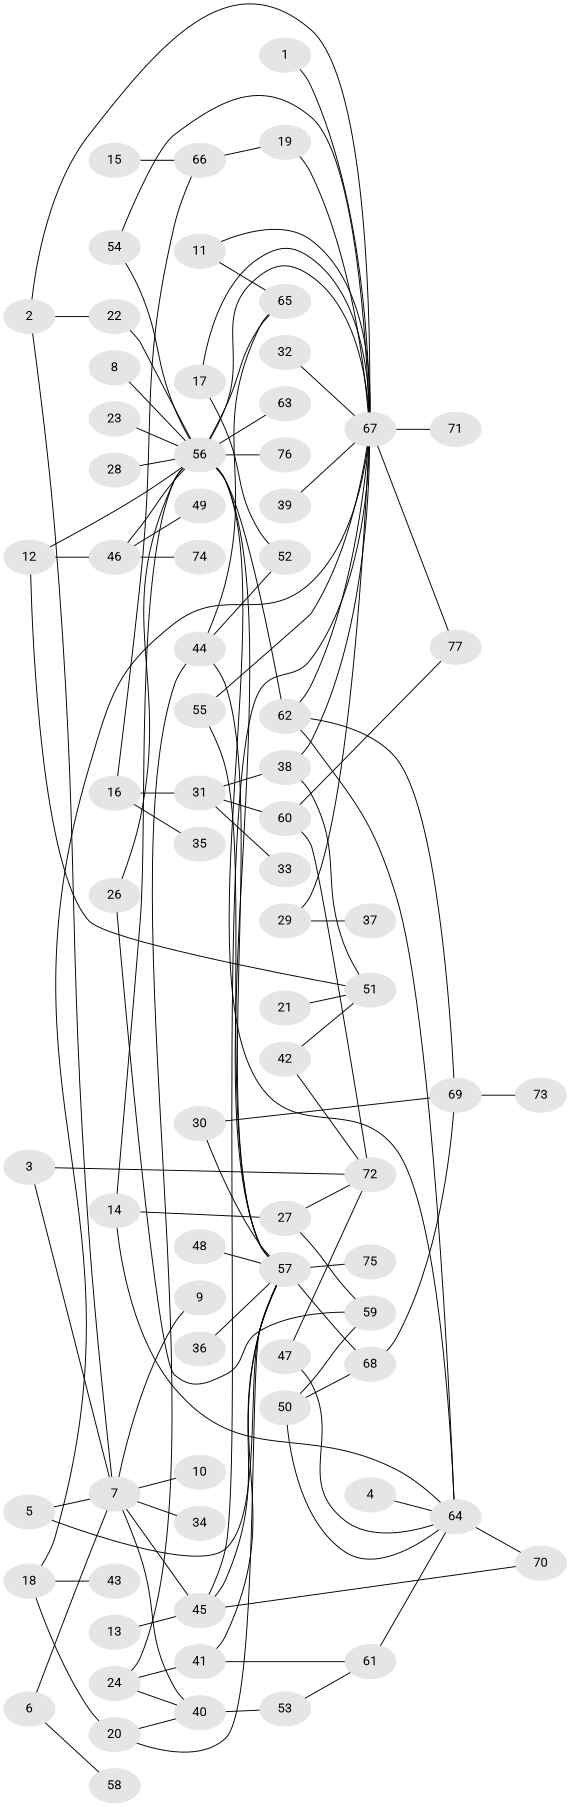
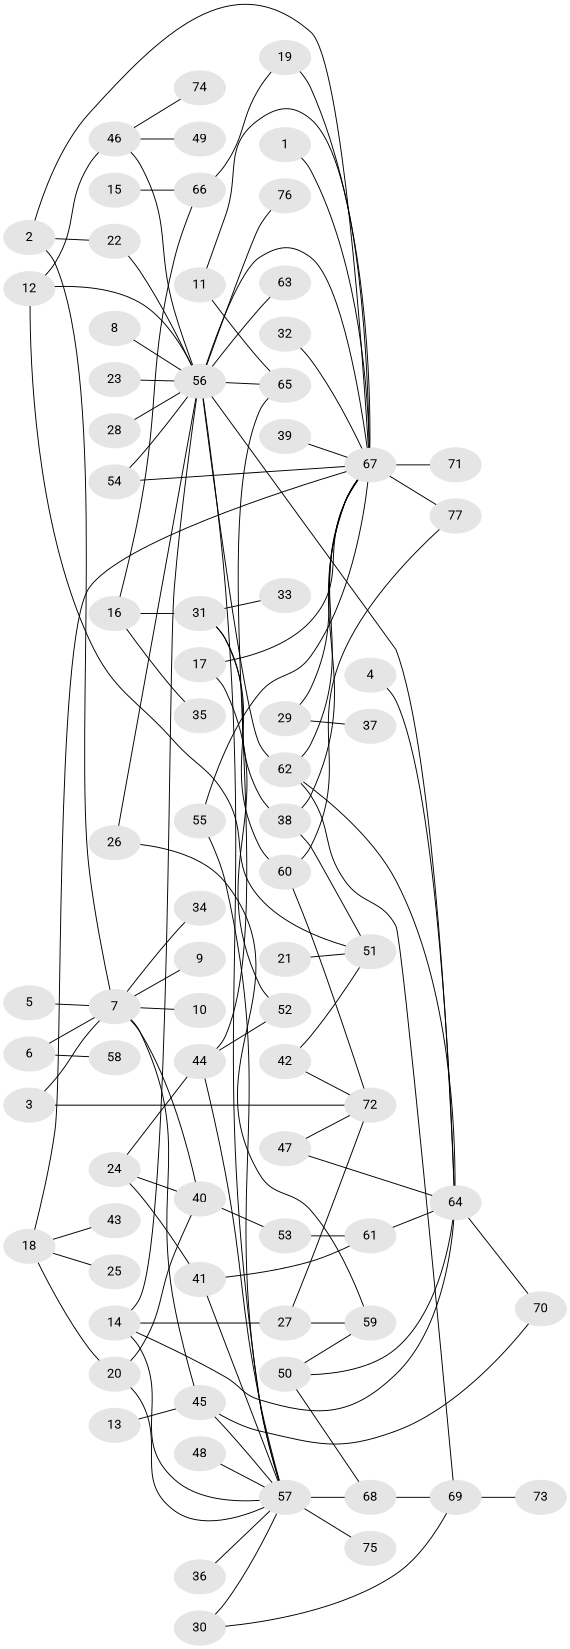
(232, 1150) -> none
none -> (115, 1272)
(232, 1539) -> (159, 1458)
